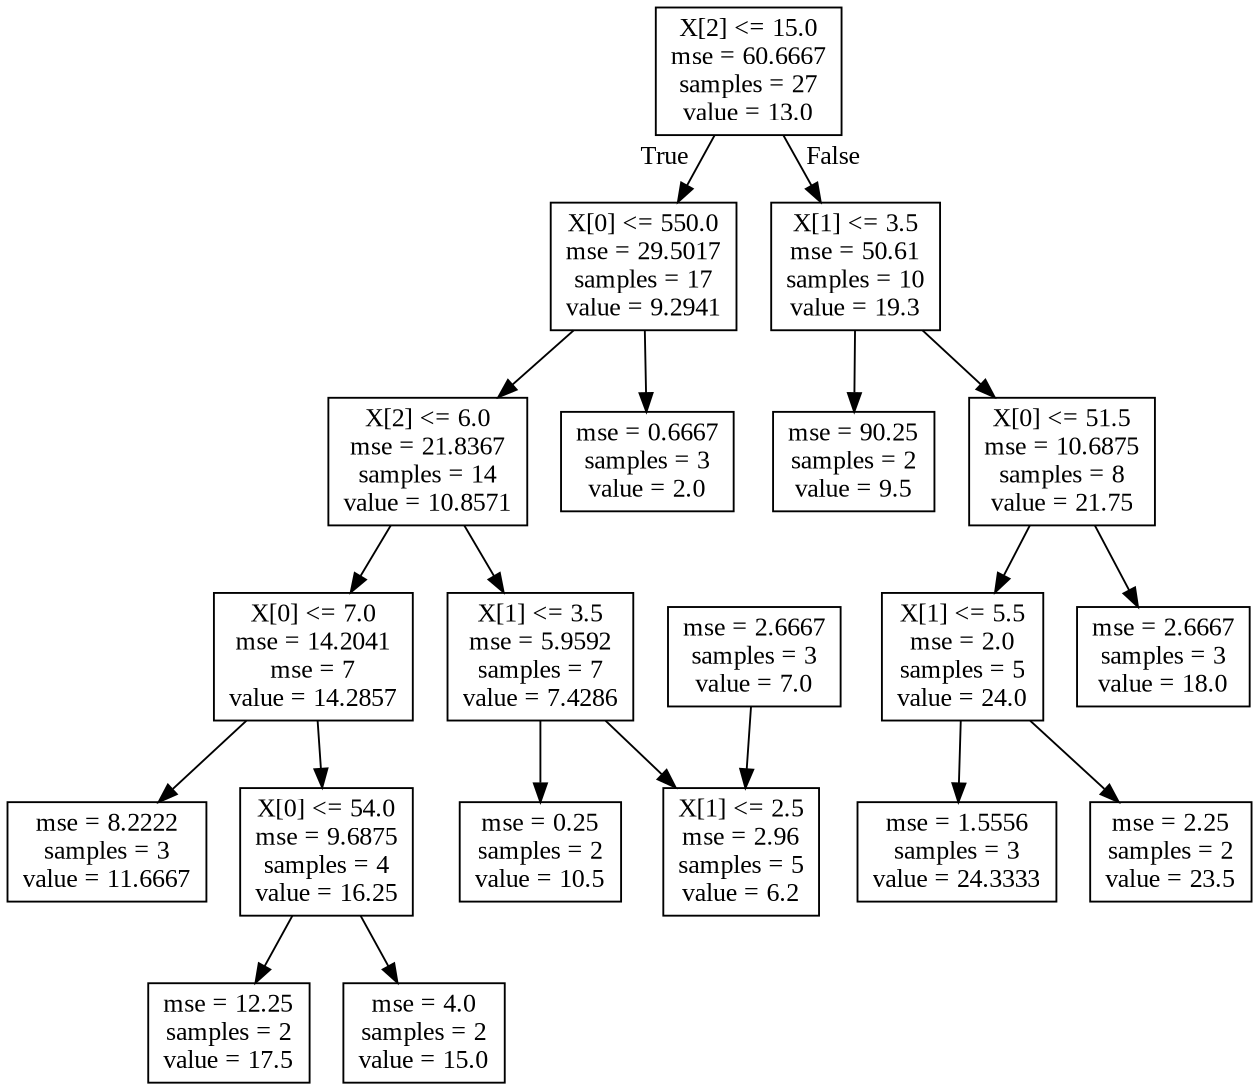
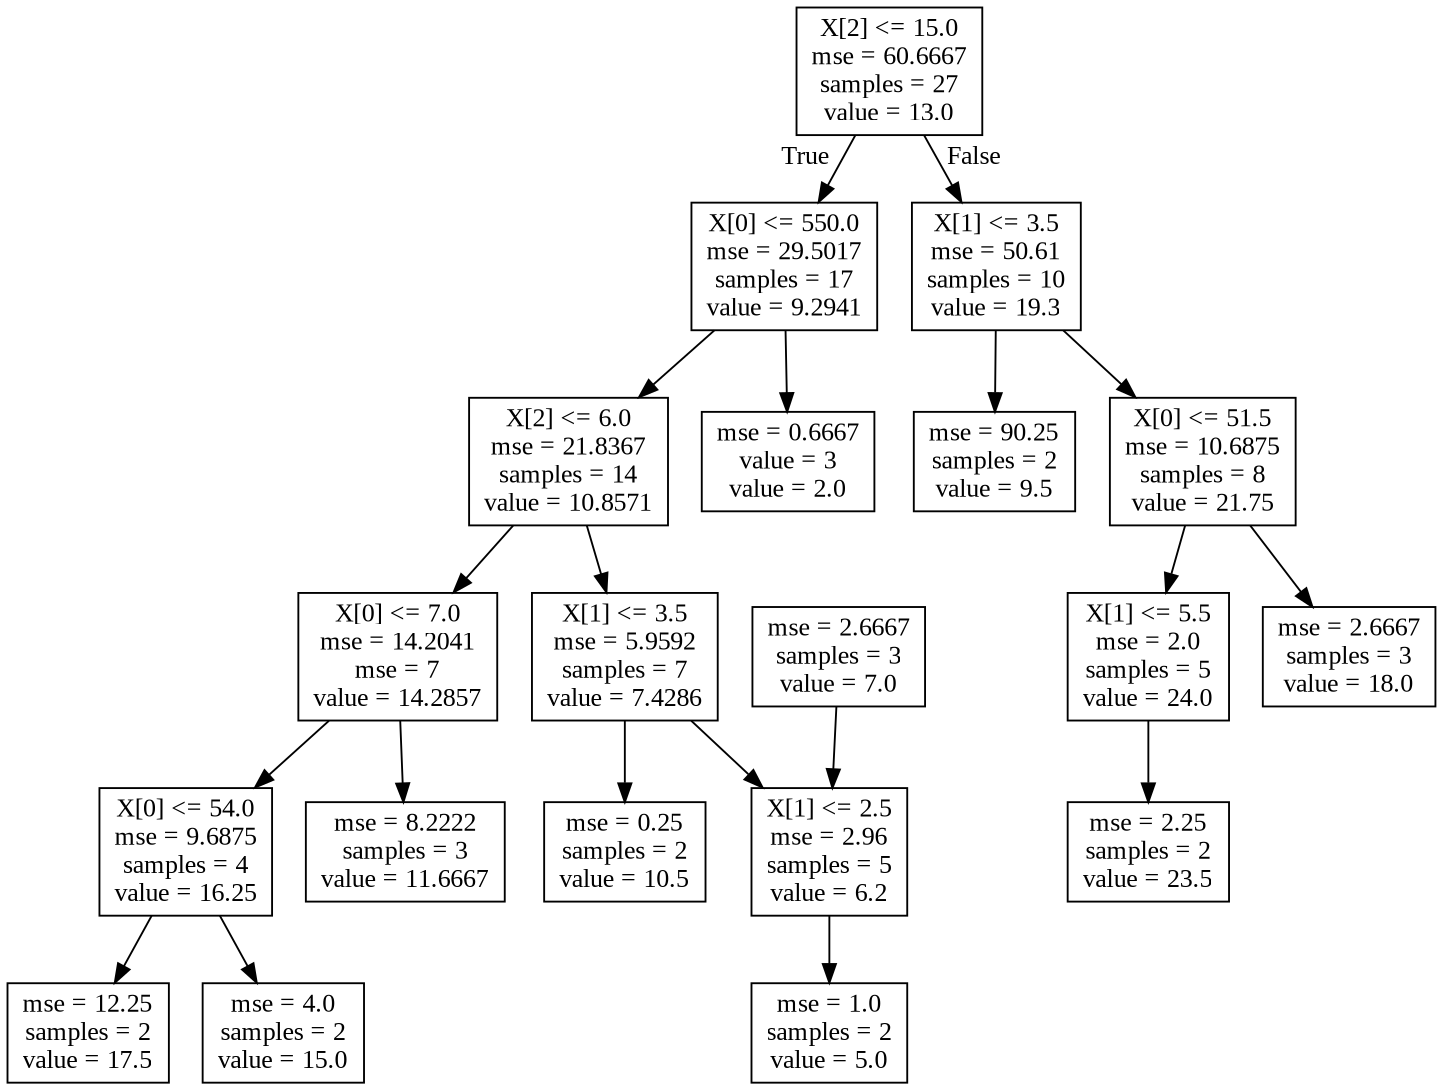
(647, 462) -> (788, 462)
(957, 852) -> none
none -> (829, 1033)
